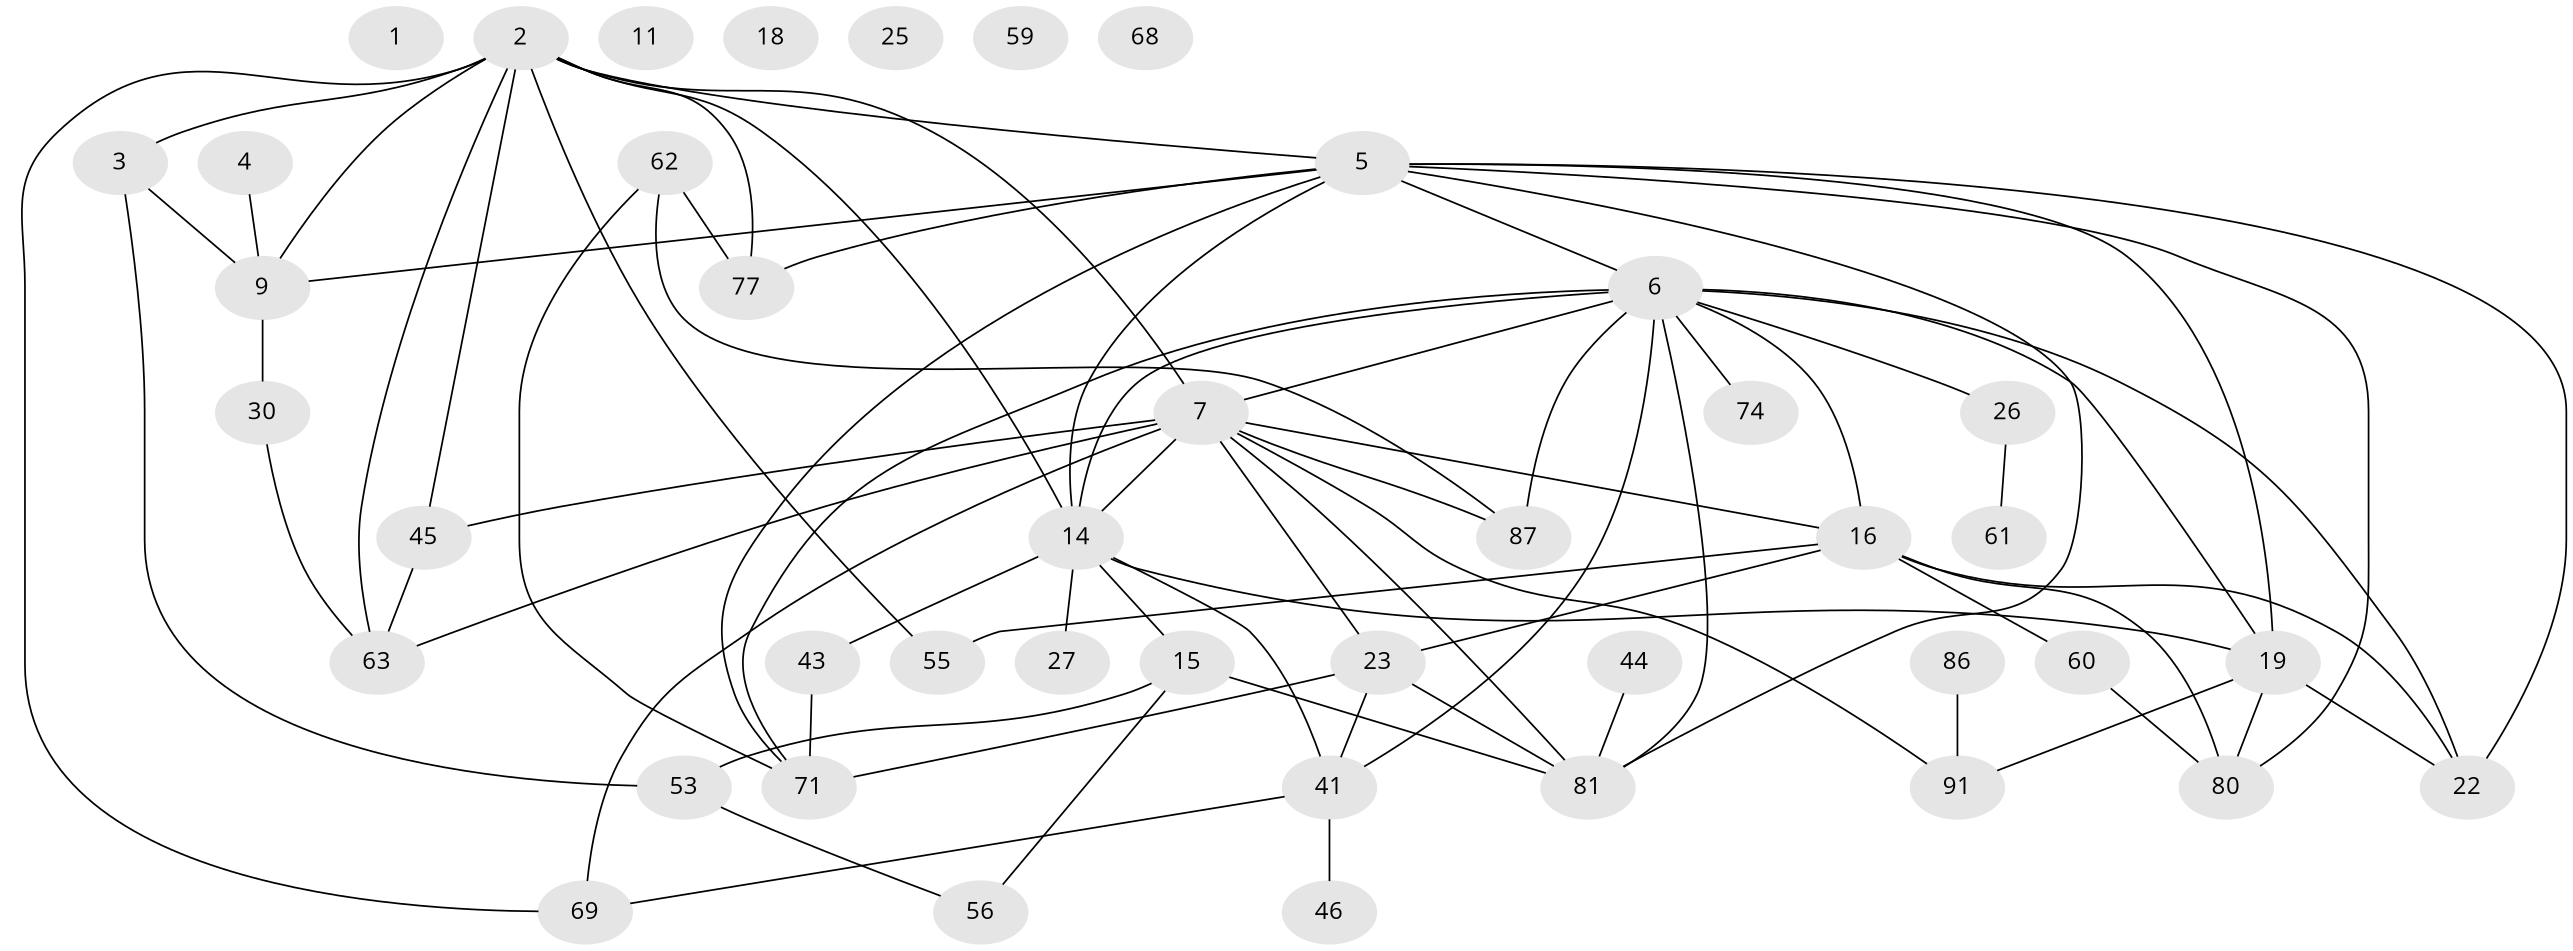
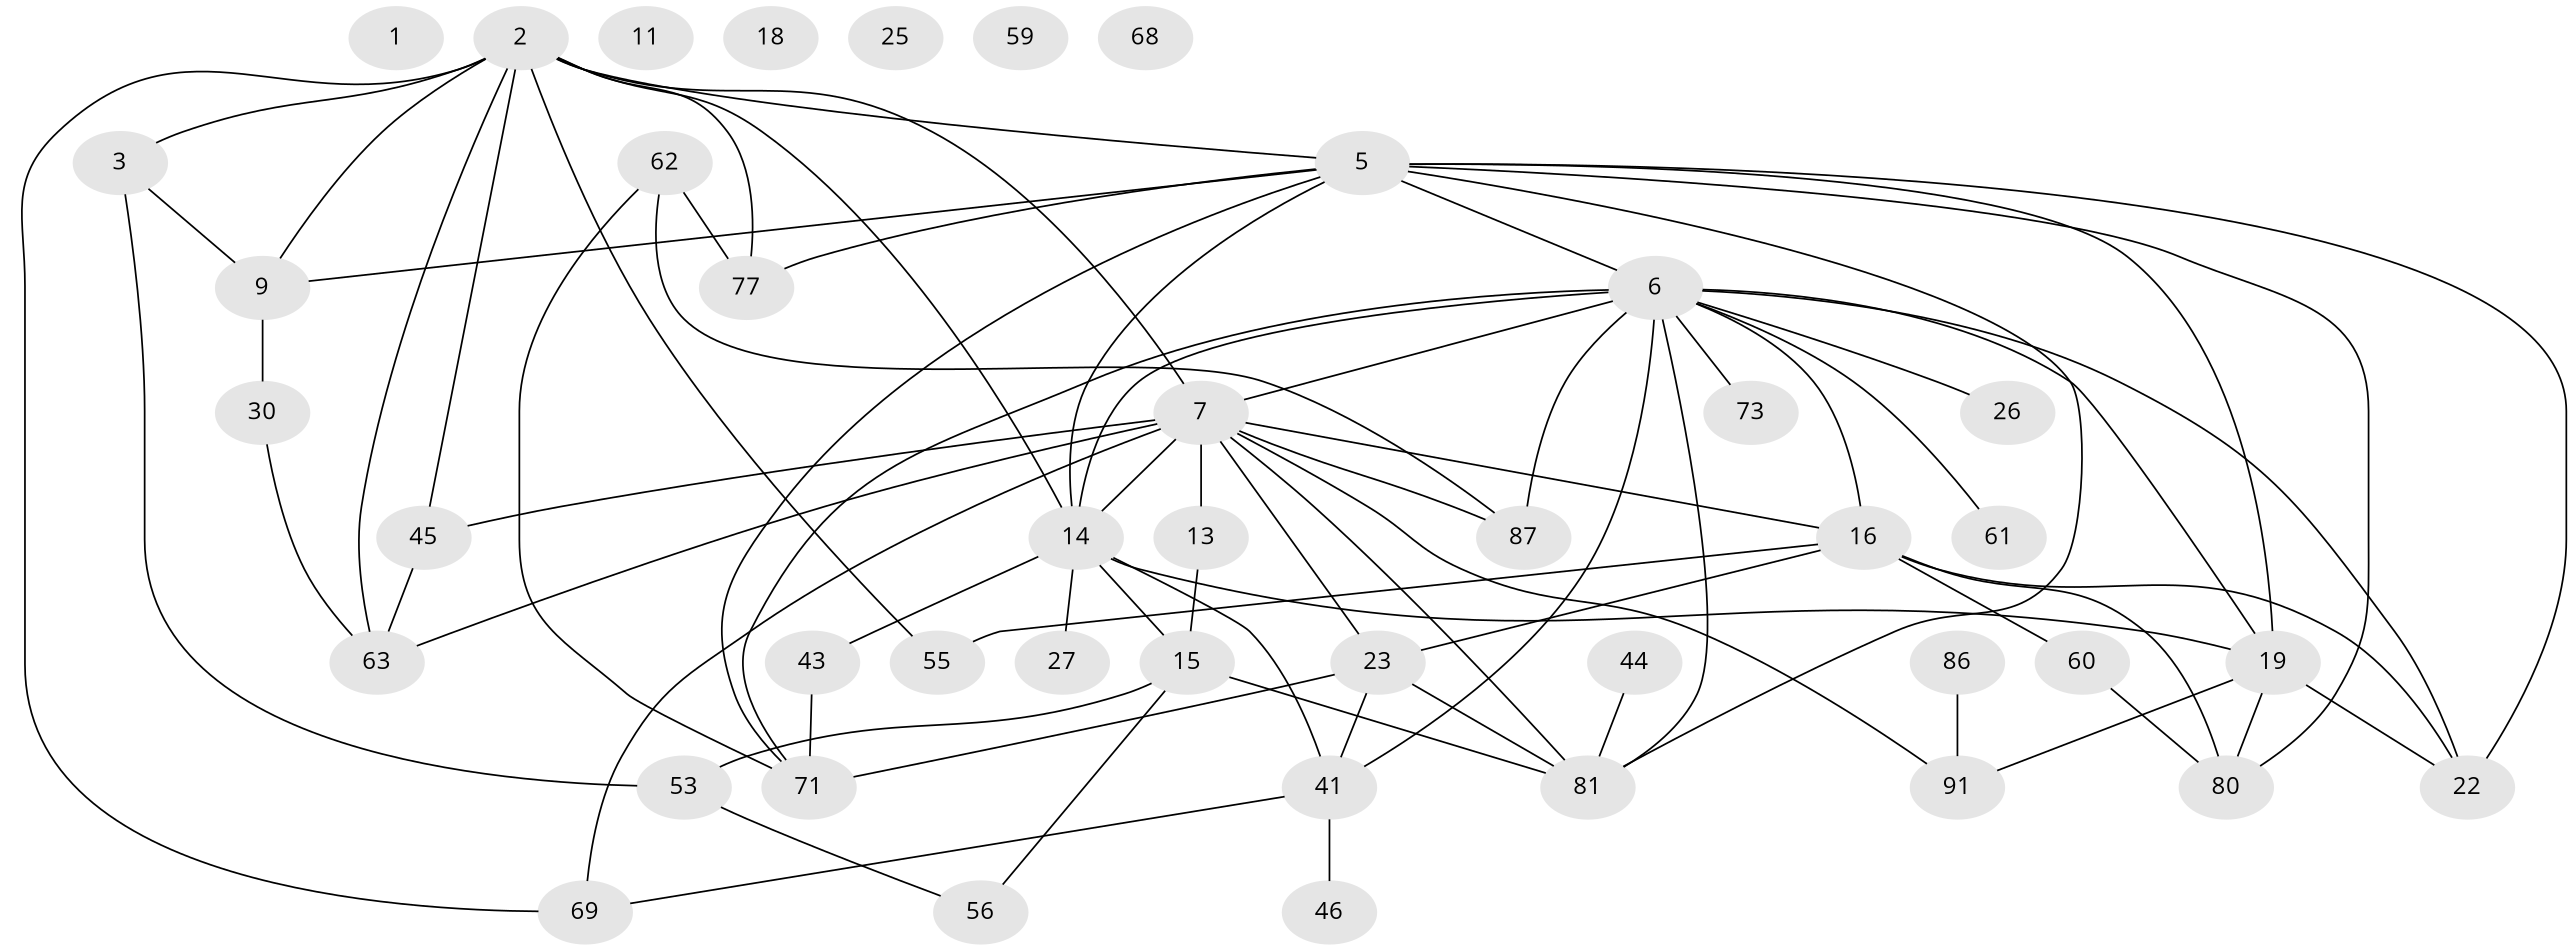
(245, 163) -> none
(1751, 413) -> (1751, 413)
(2003, 475) -> (1855, 383)
none -> (1201, 538)
